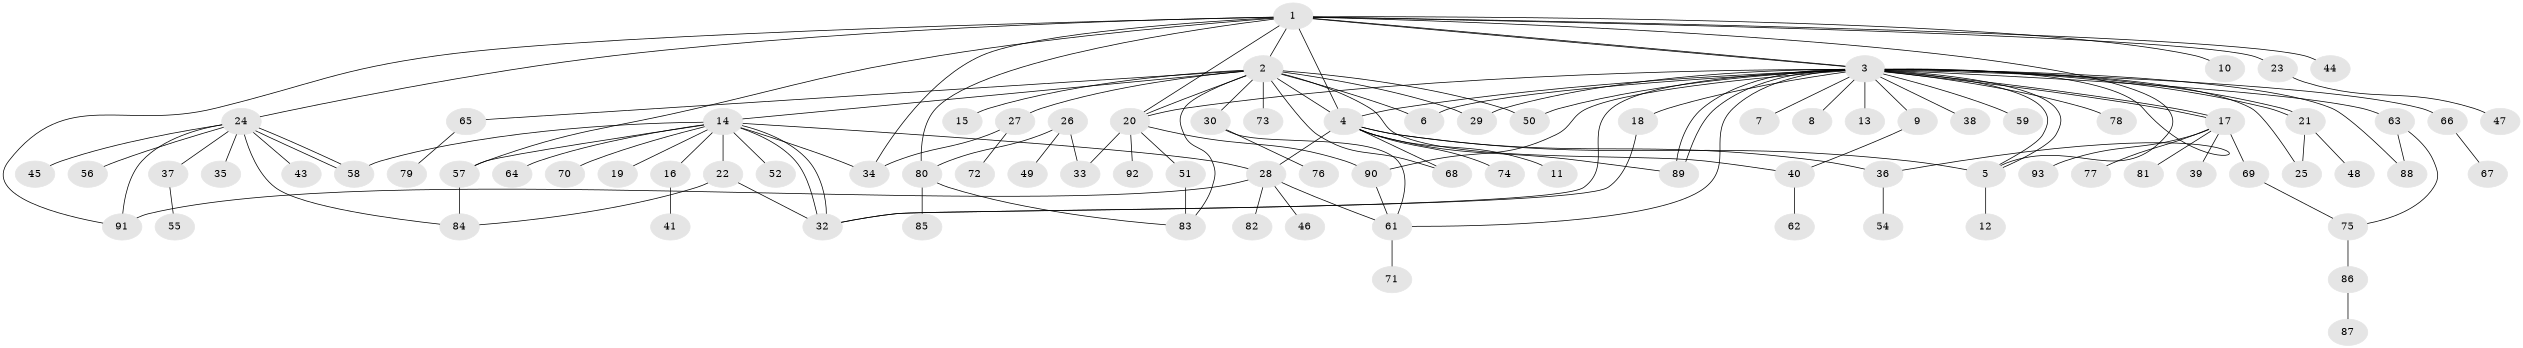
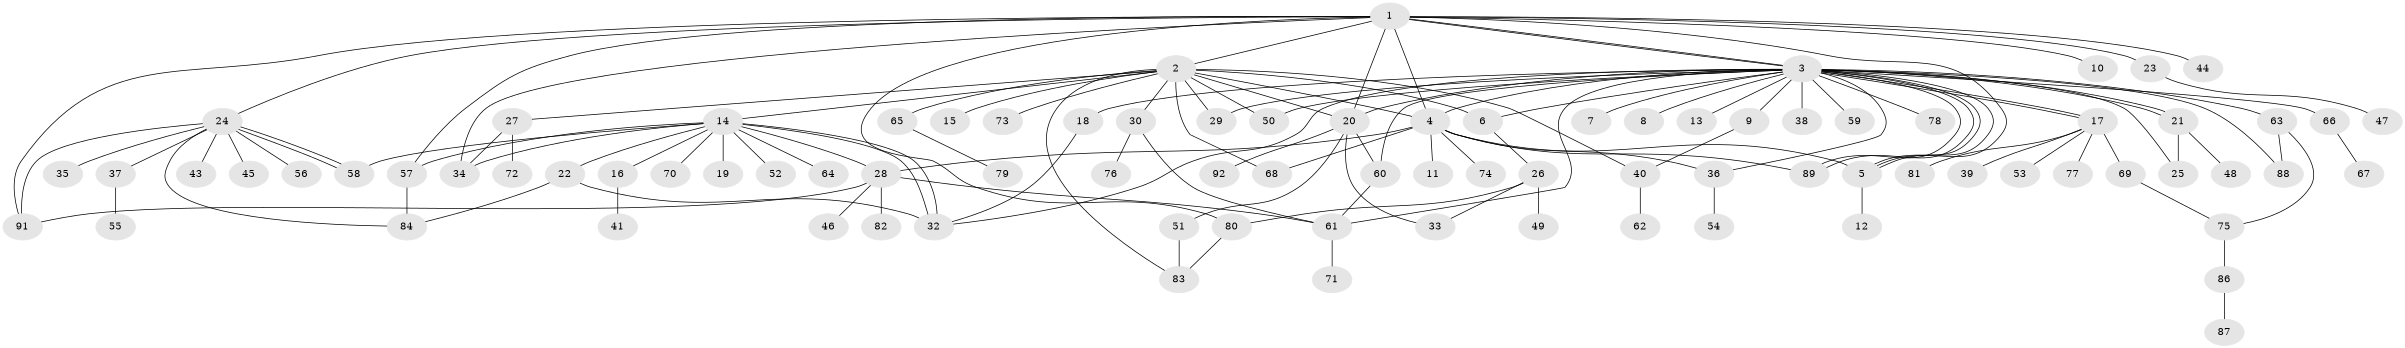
none -> (1516, 152)
(1372, 174) -> (1380, 174)
(2038, 174) -> (2020, 174)
(922, 227) -> none
